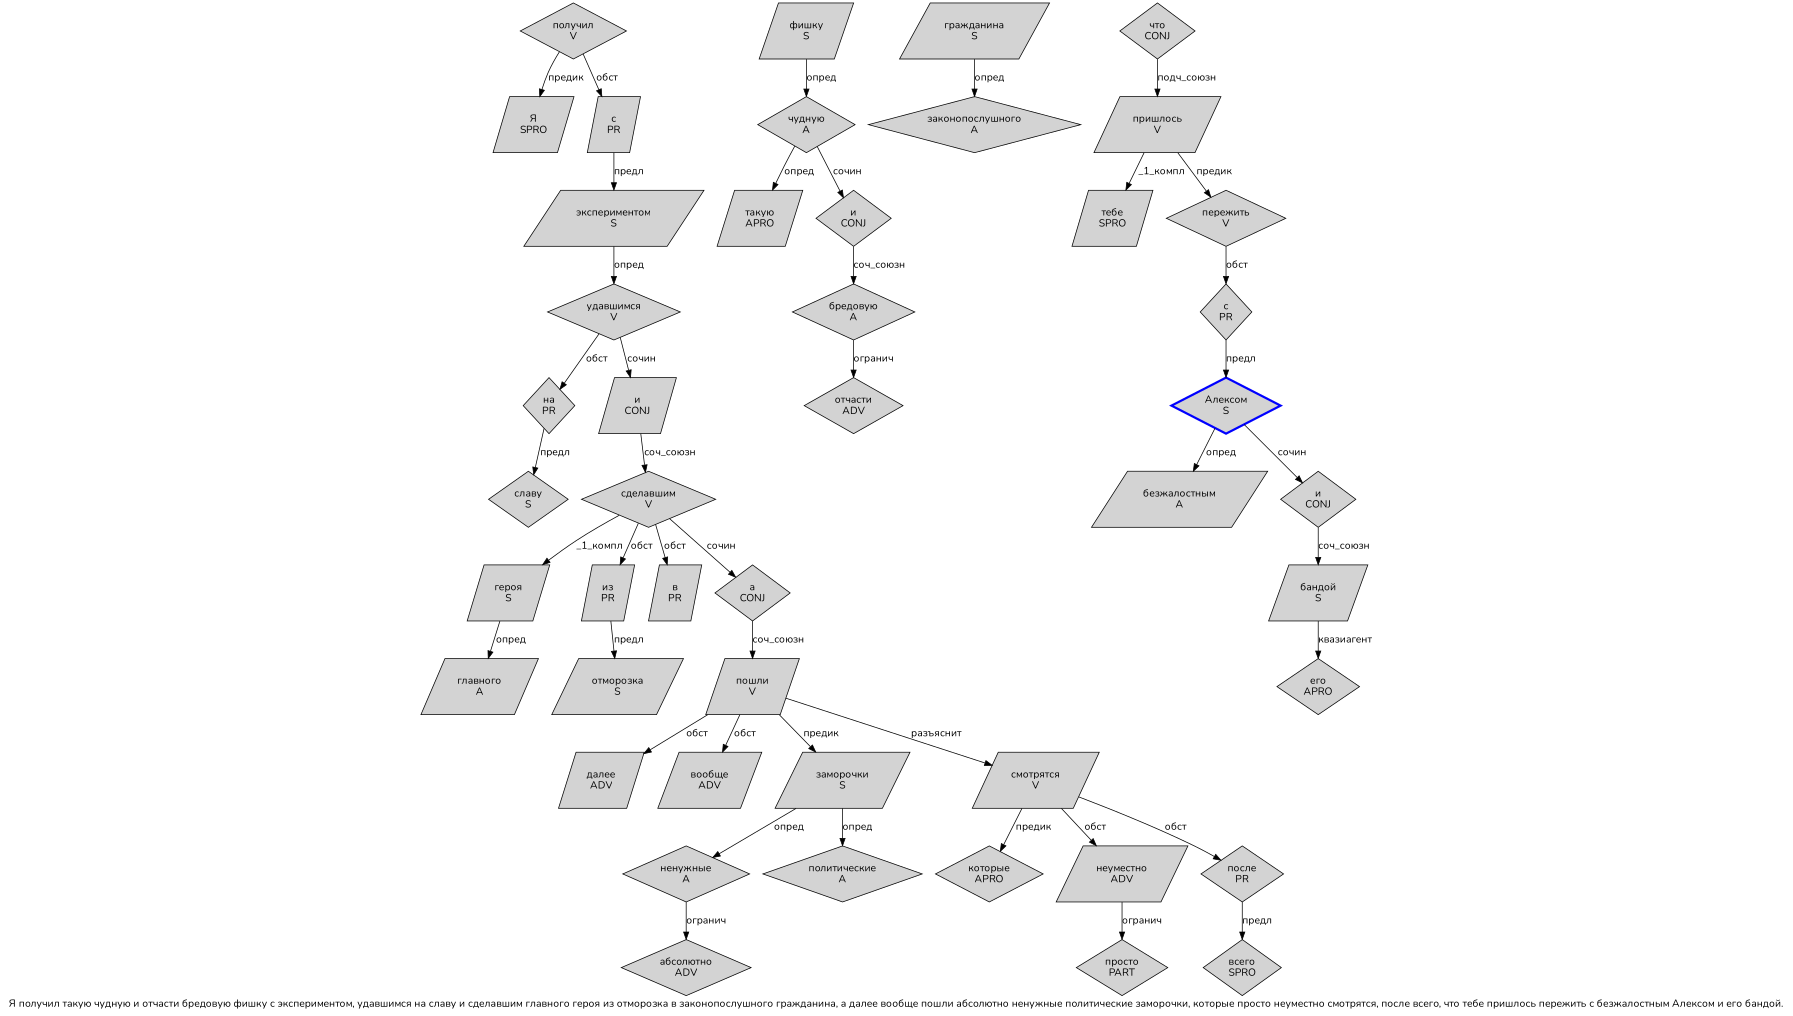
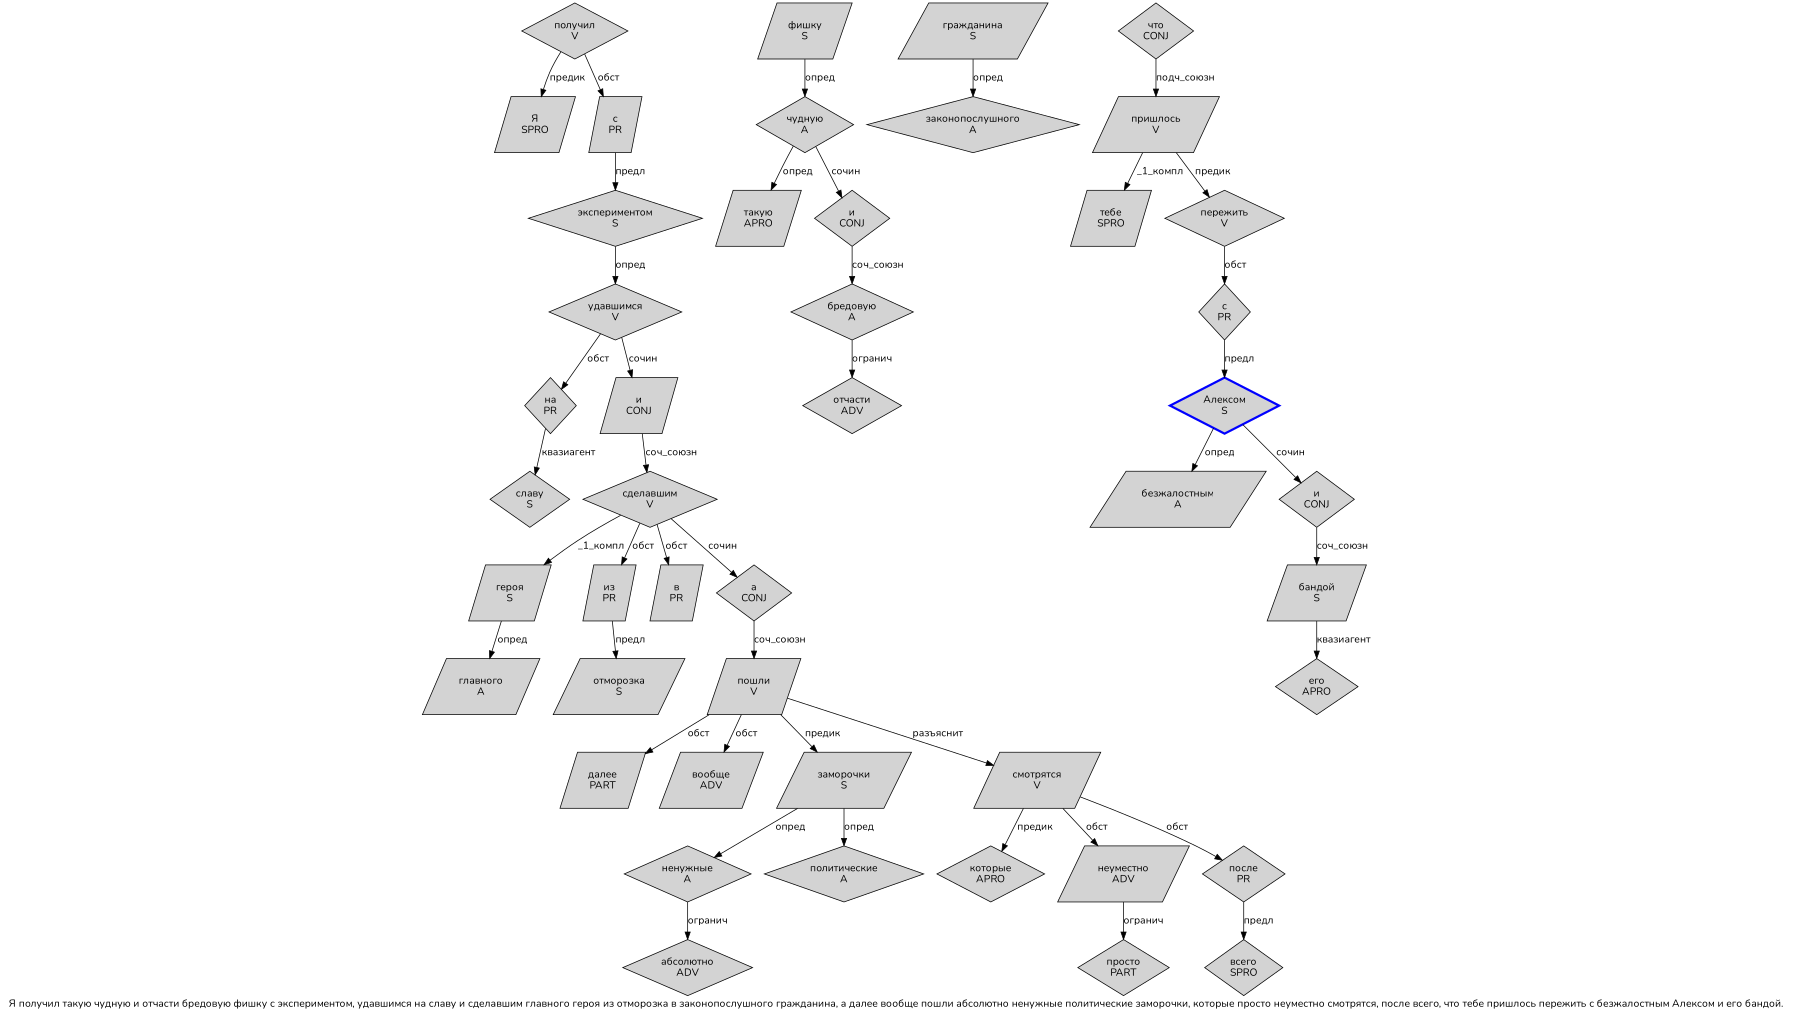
(614, 218) -> (615, 218)
(555, 452) -> (569, 452)
(601, 780) -> (603, 780)
